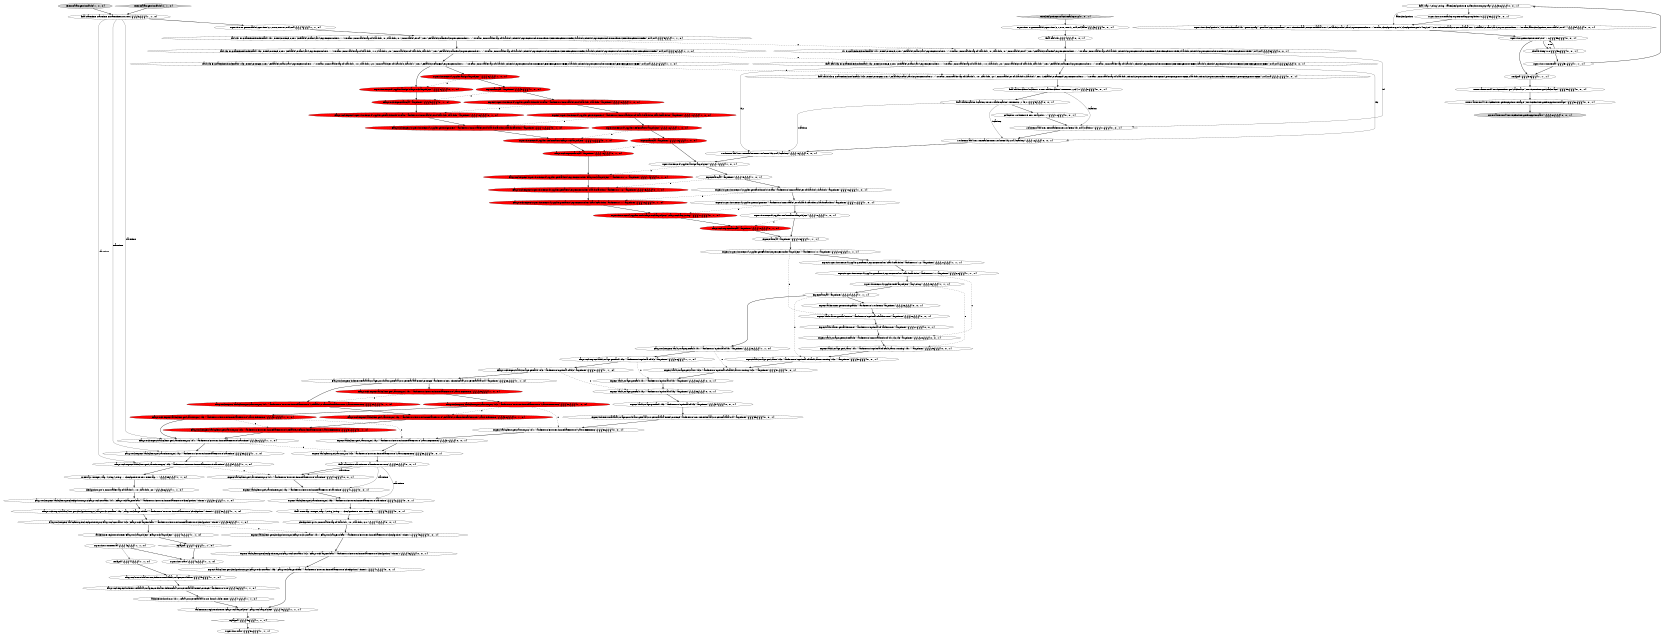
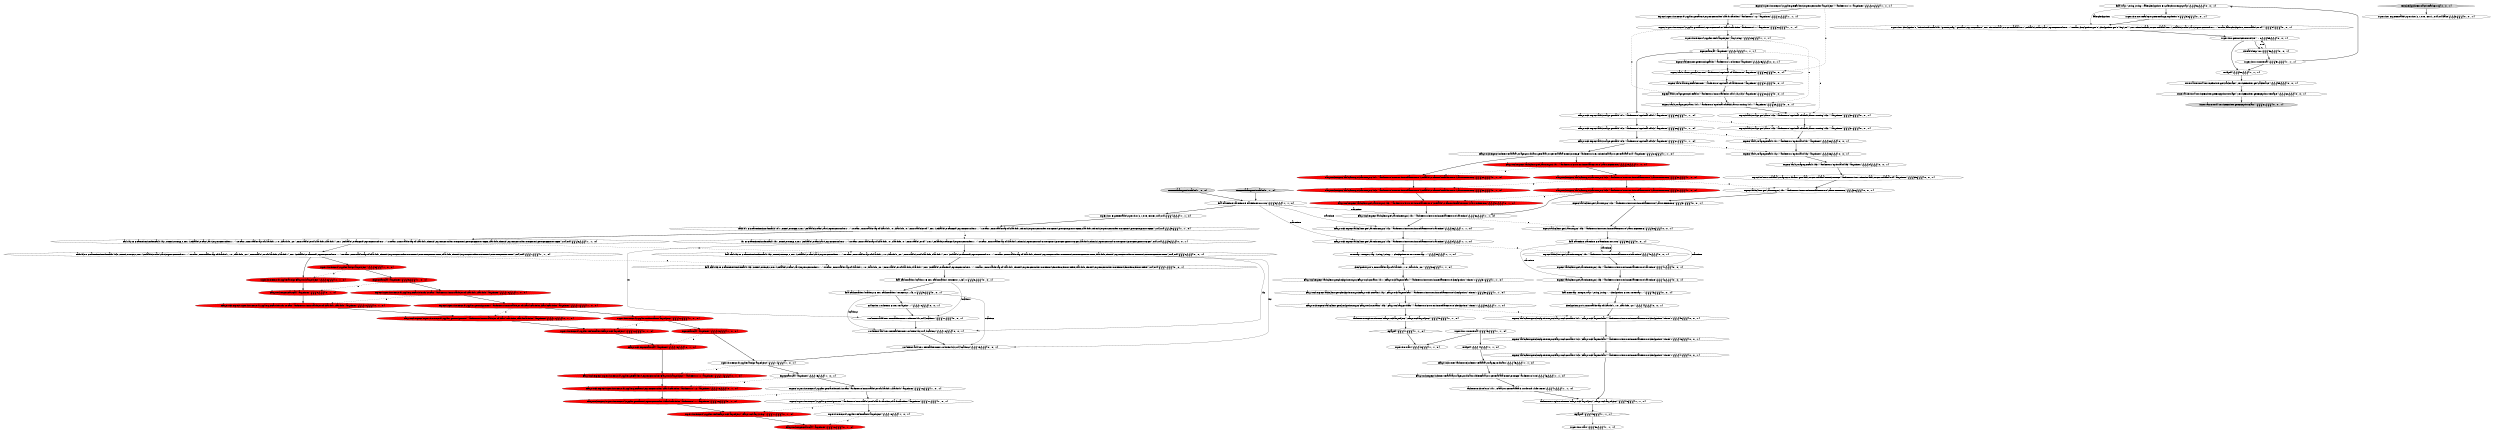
(1065, 38) -> none
(791, 239) -> none
(125, 553) -> (1480, 338)
(248, 625) -> (1593, 420)
